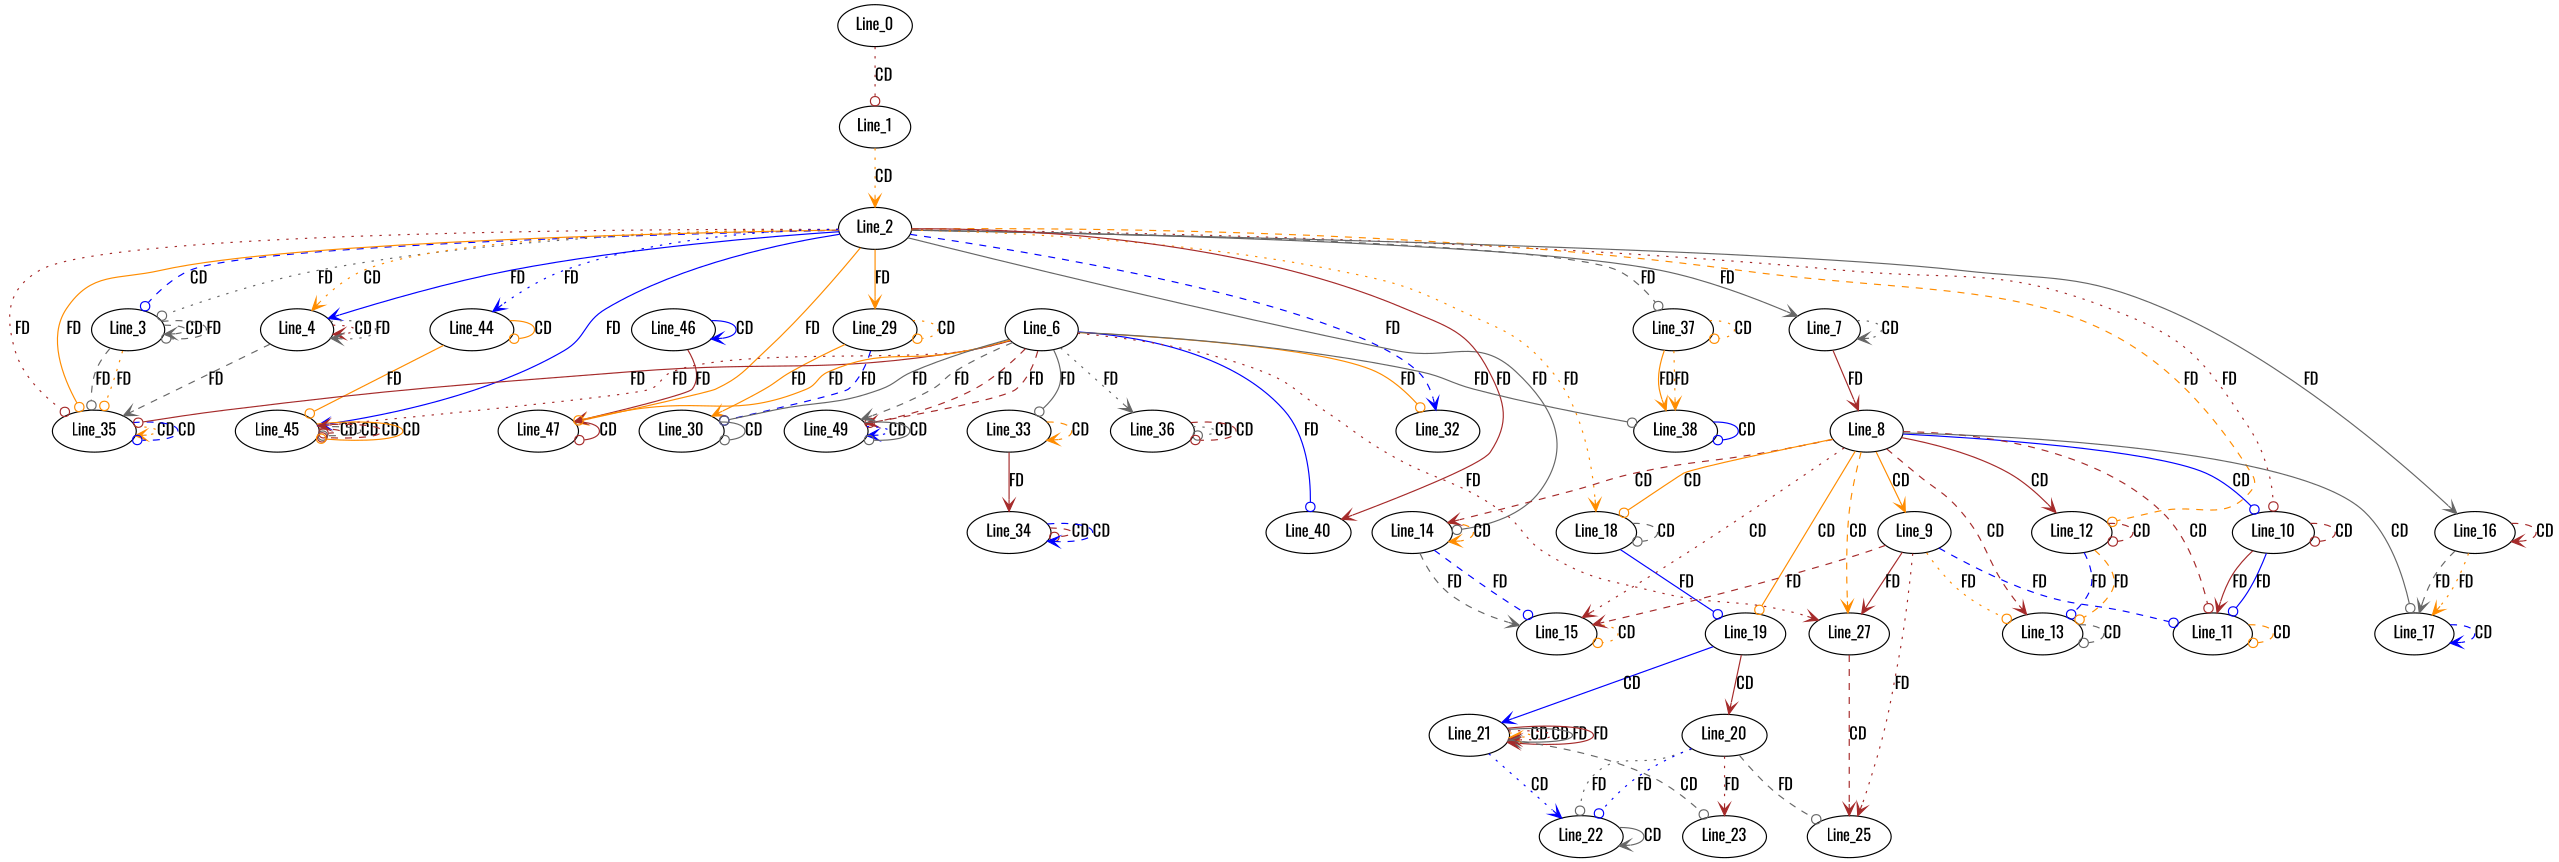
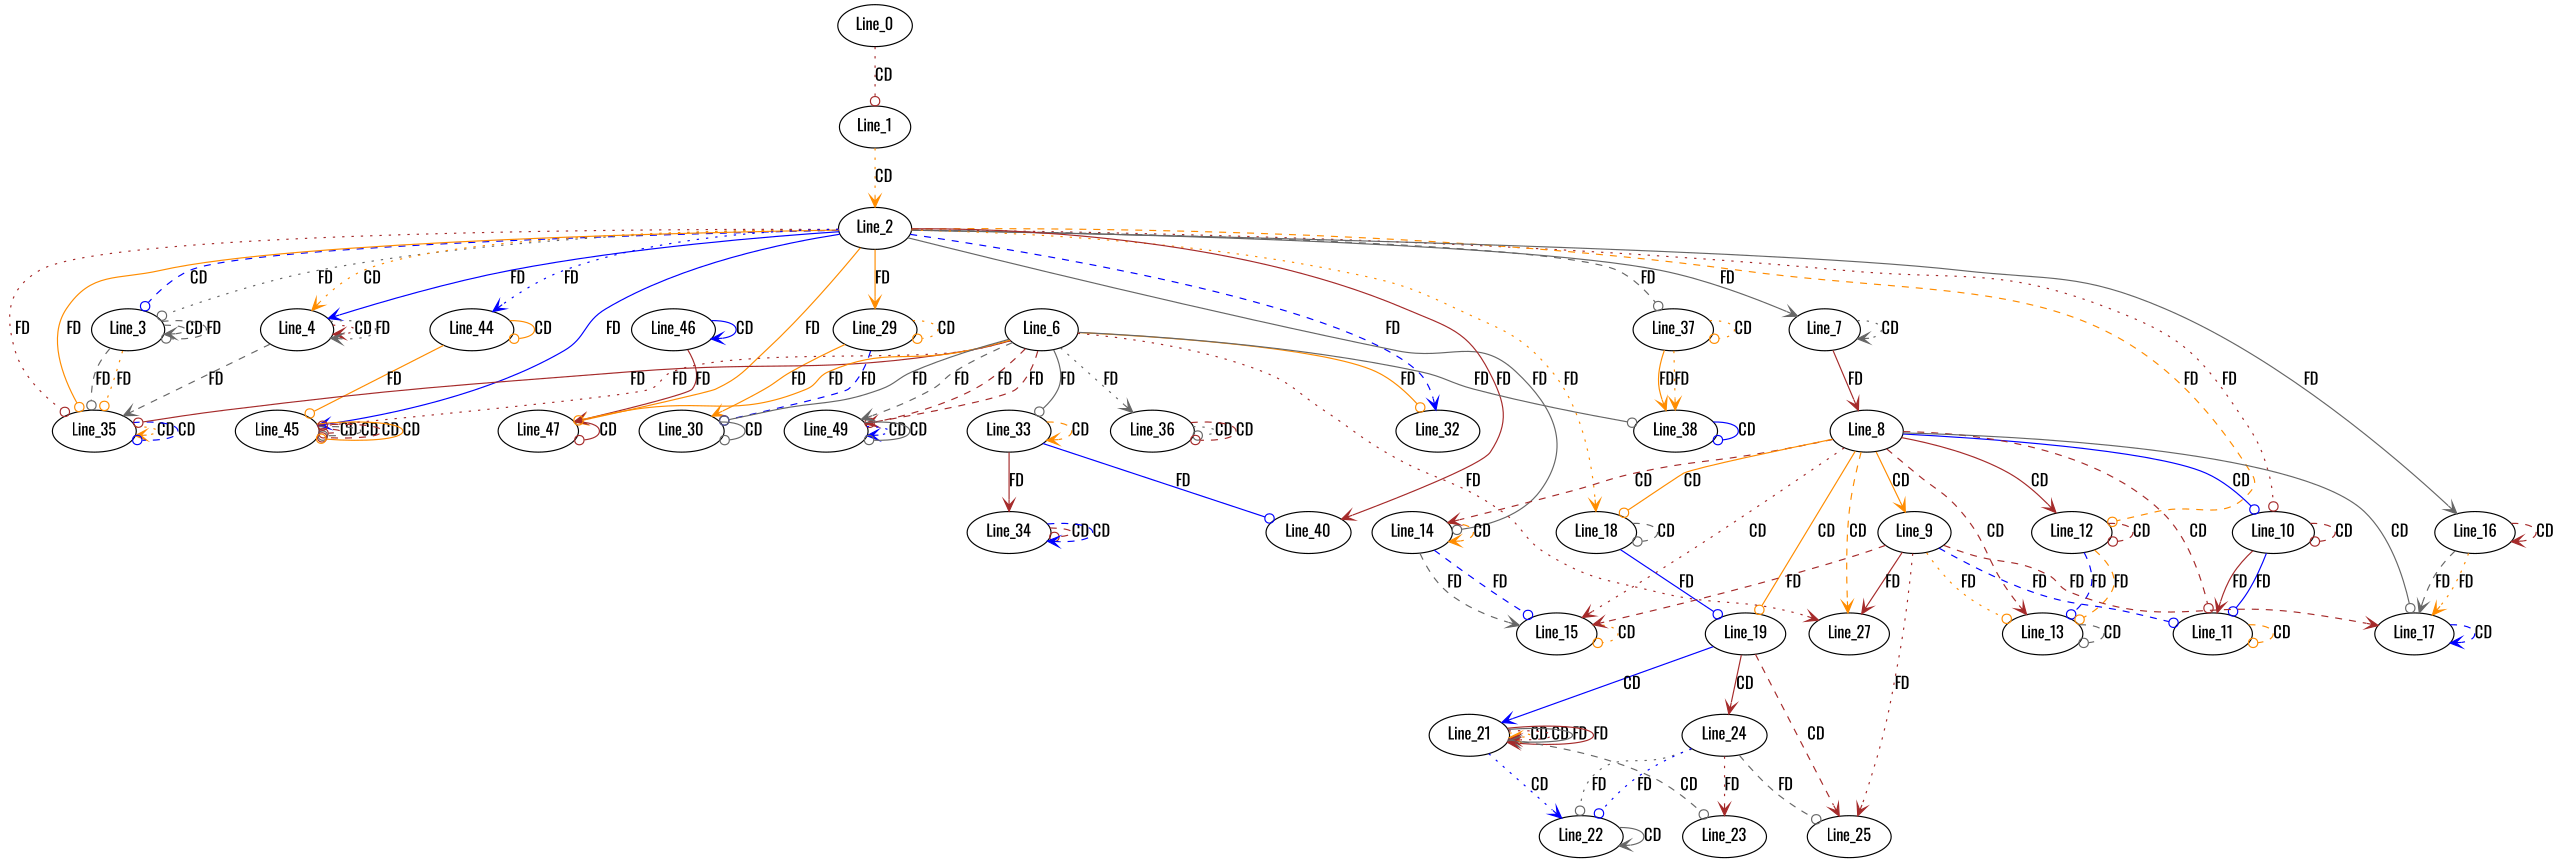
(1234, 372) -> (1154, 480)
(656, 386) -> (656, 386)
none -> (2160, 612)
(1849, 729) -> (1794, 730)
(1724, 735) -> (1724, 735)
